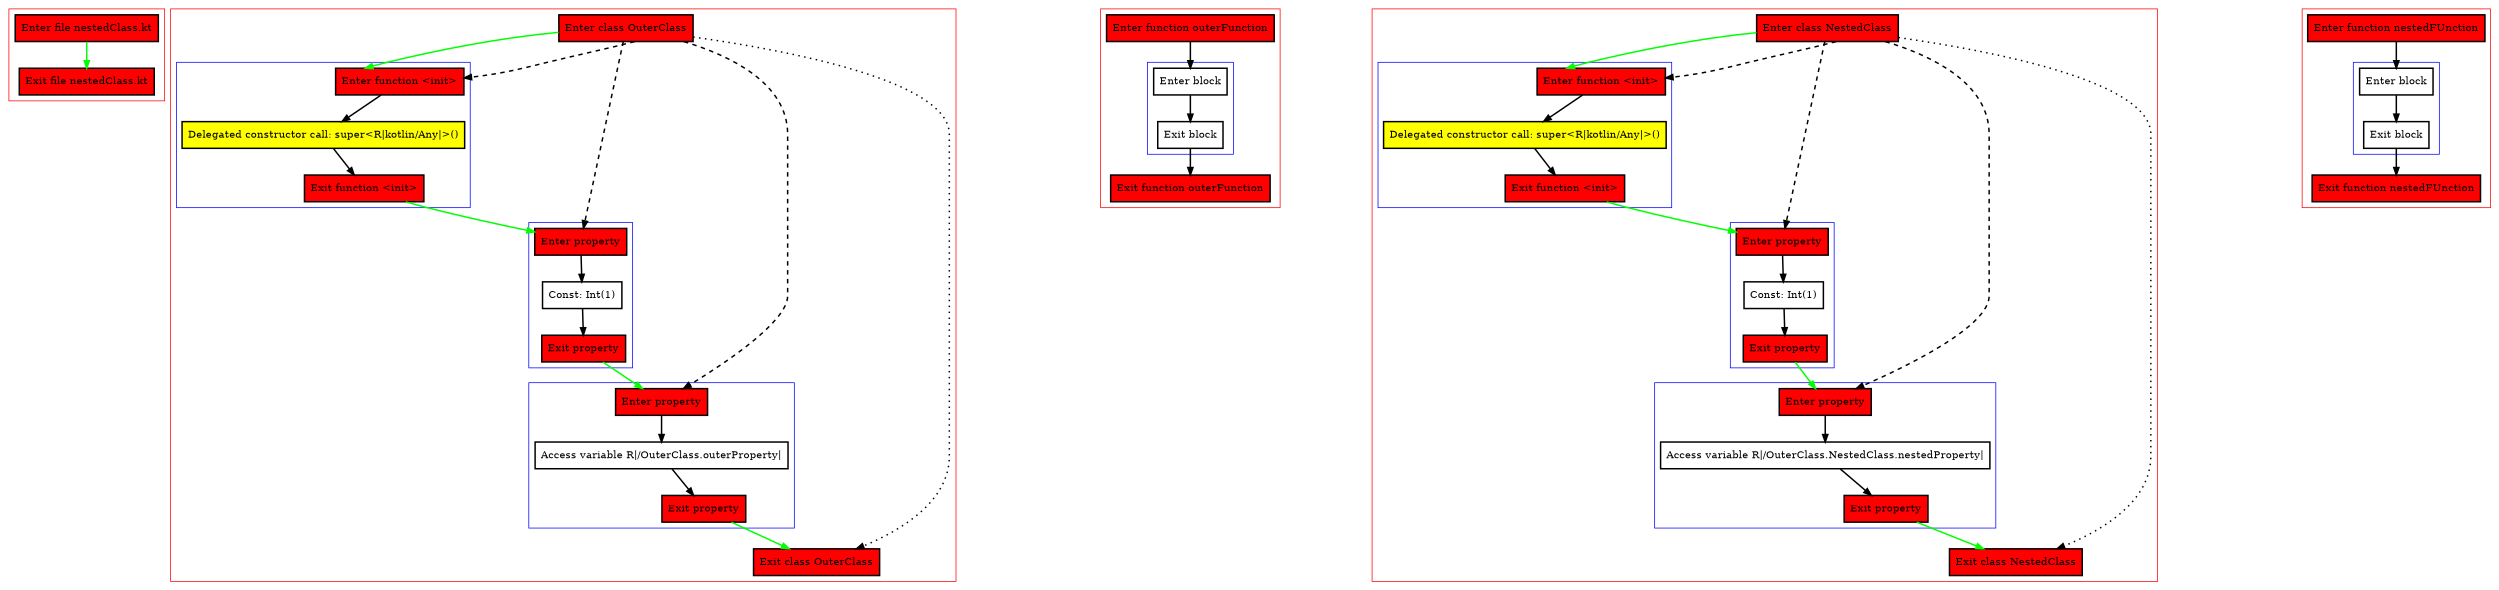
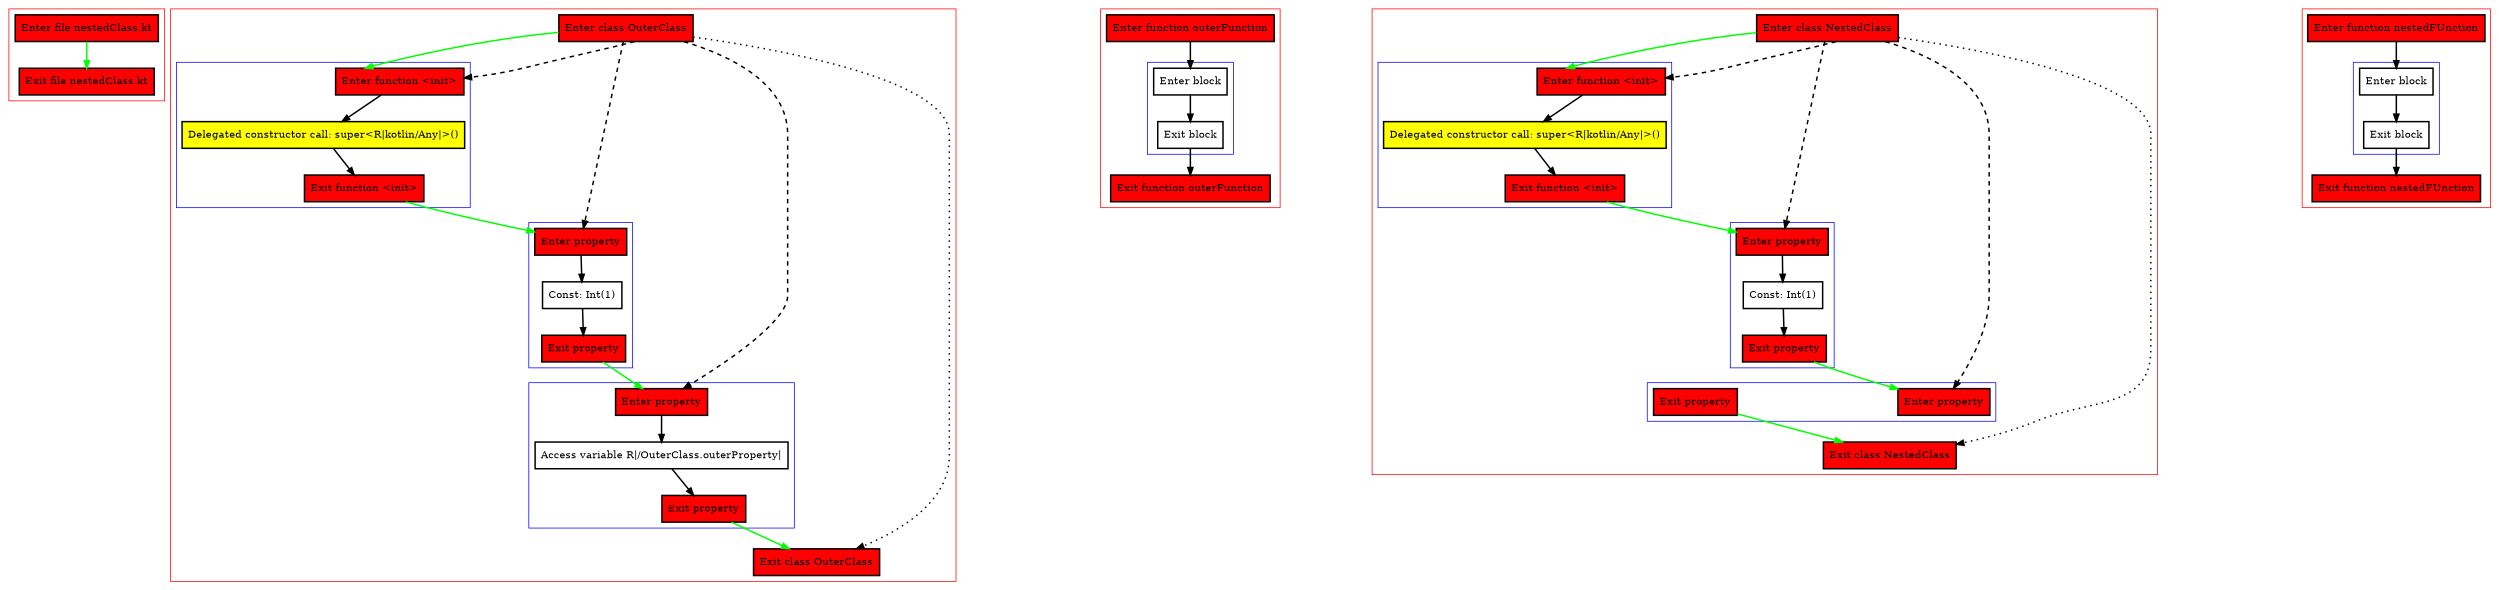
(1825, 455) -> none
